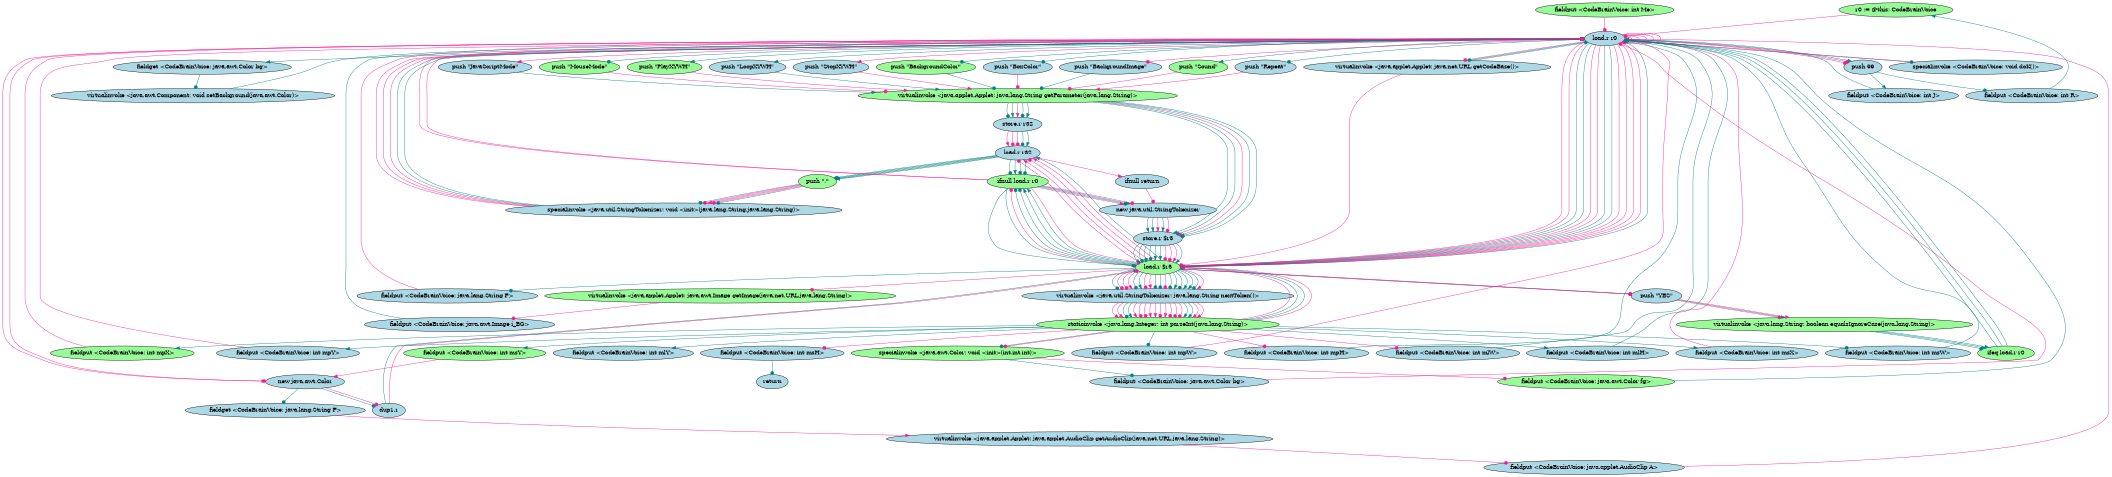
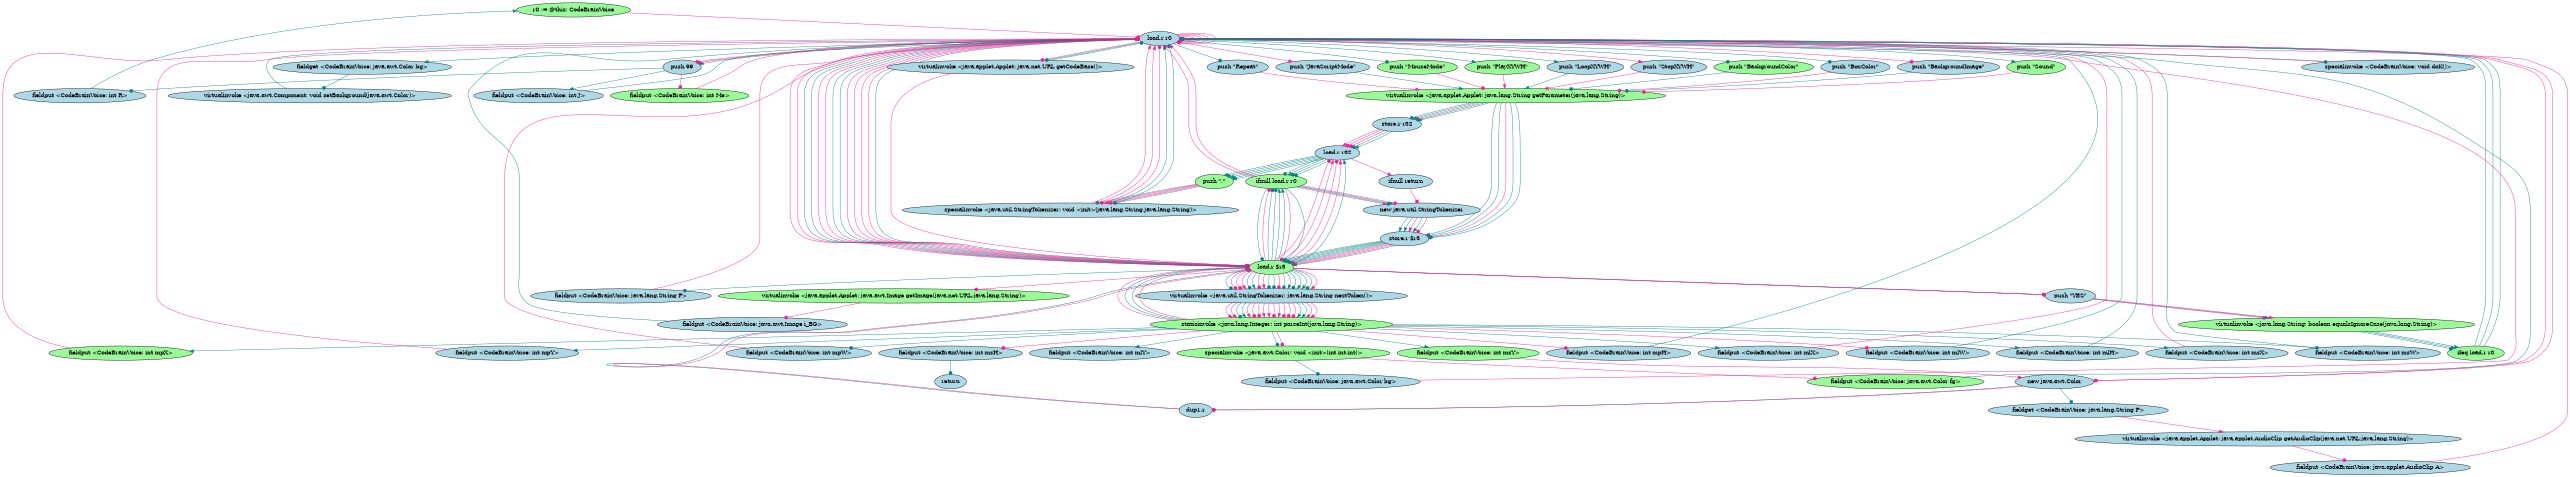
none -> (681, 81)
none -> (1768, 353)
